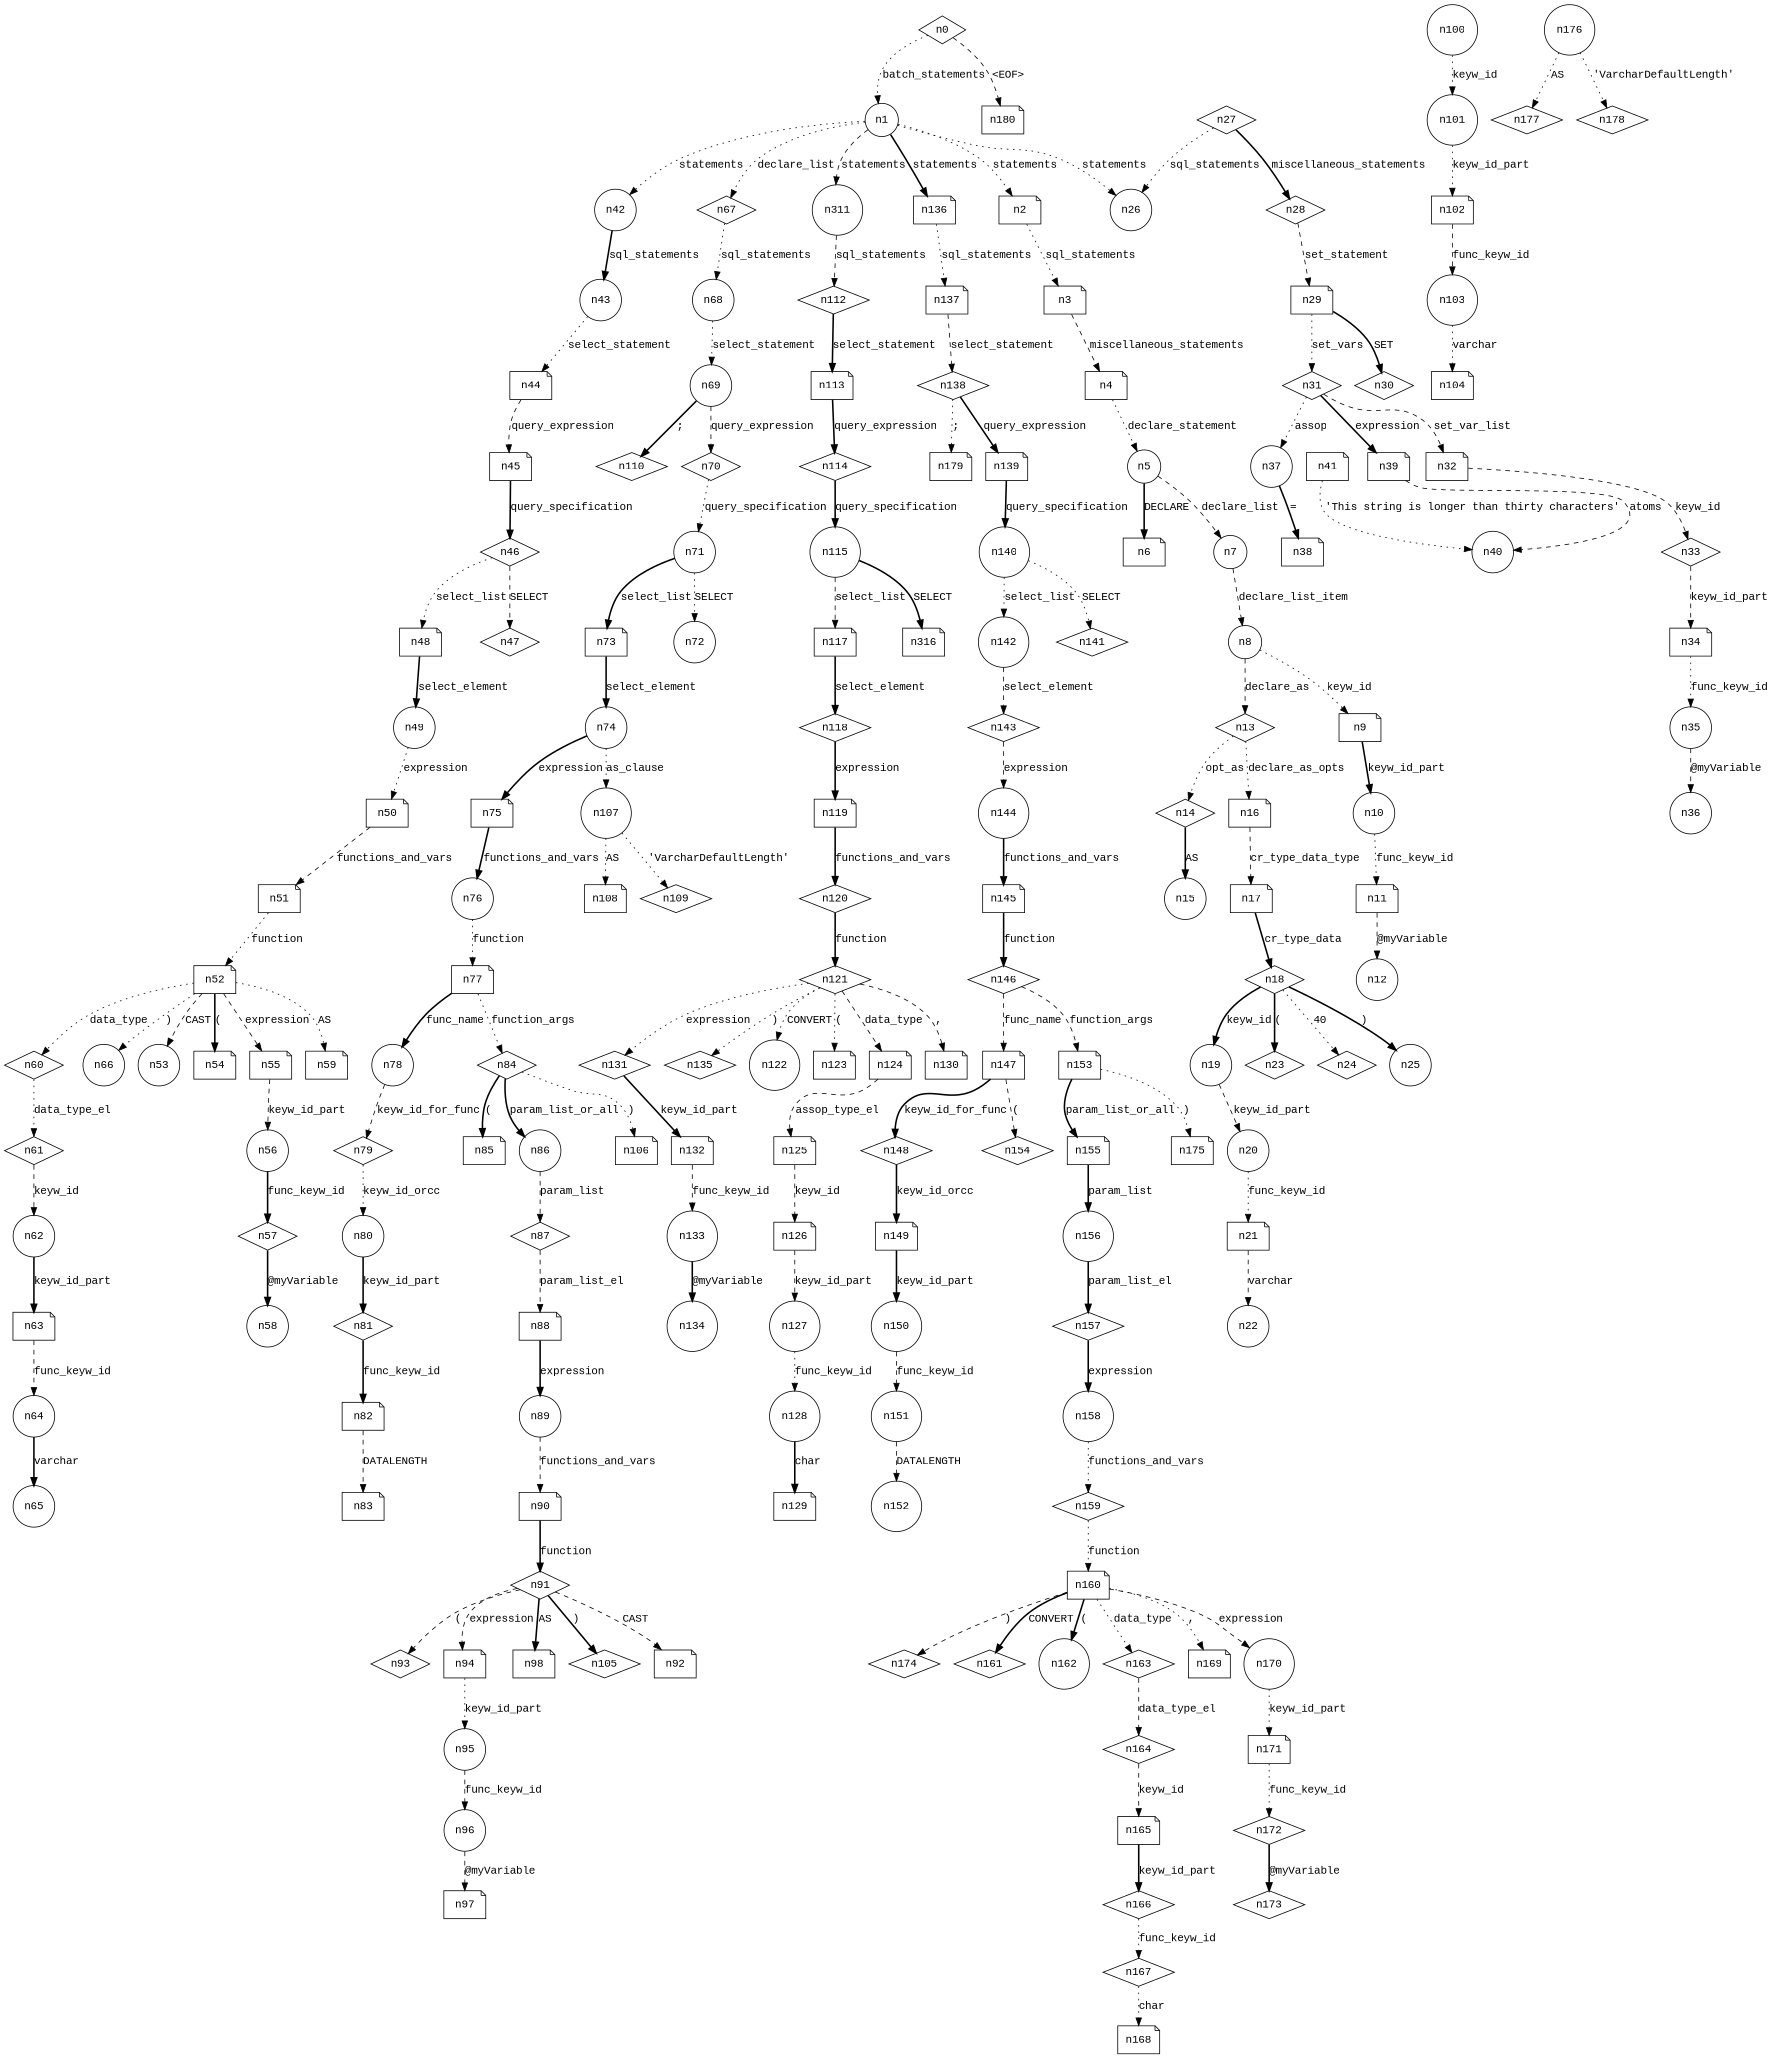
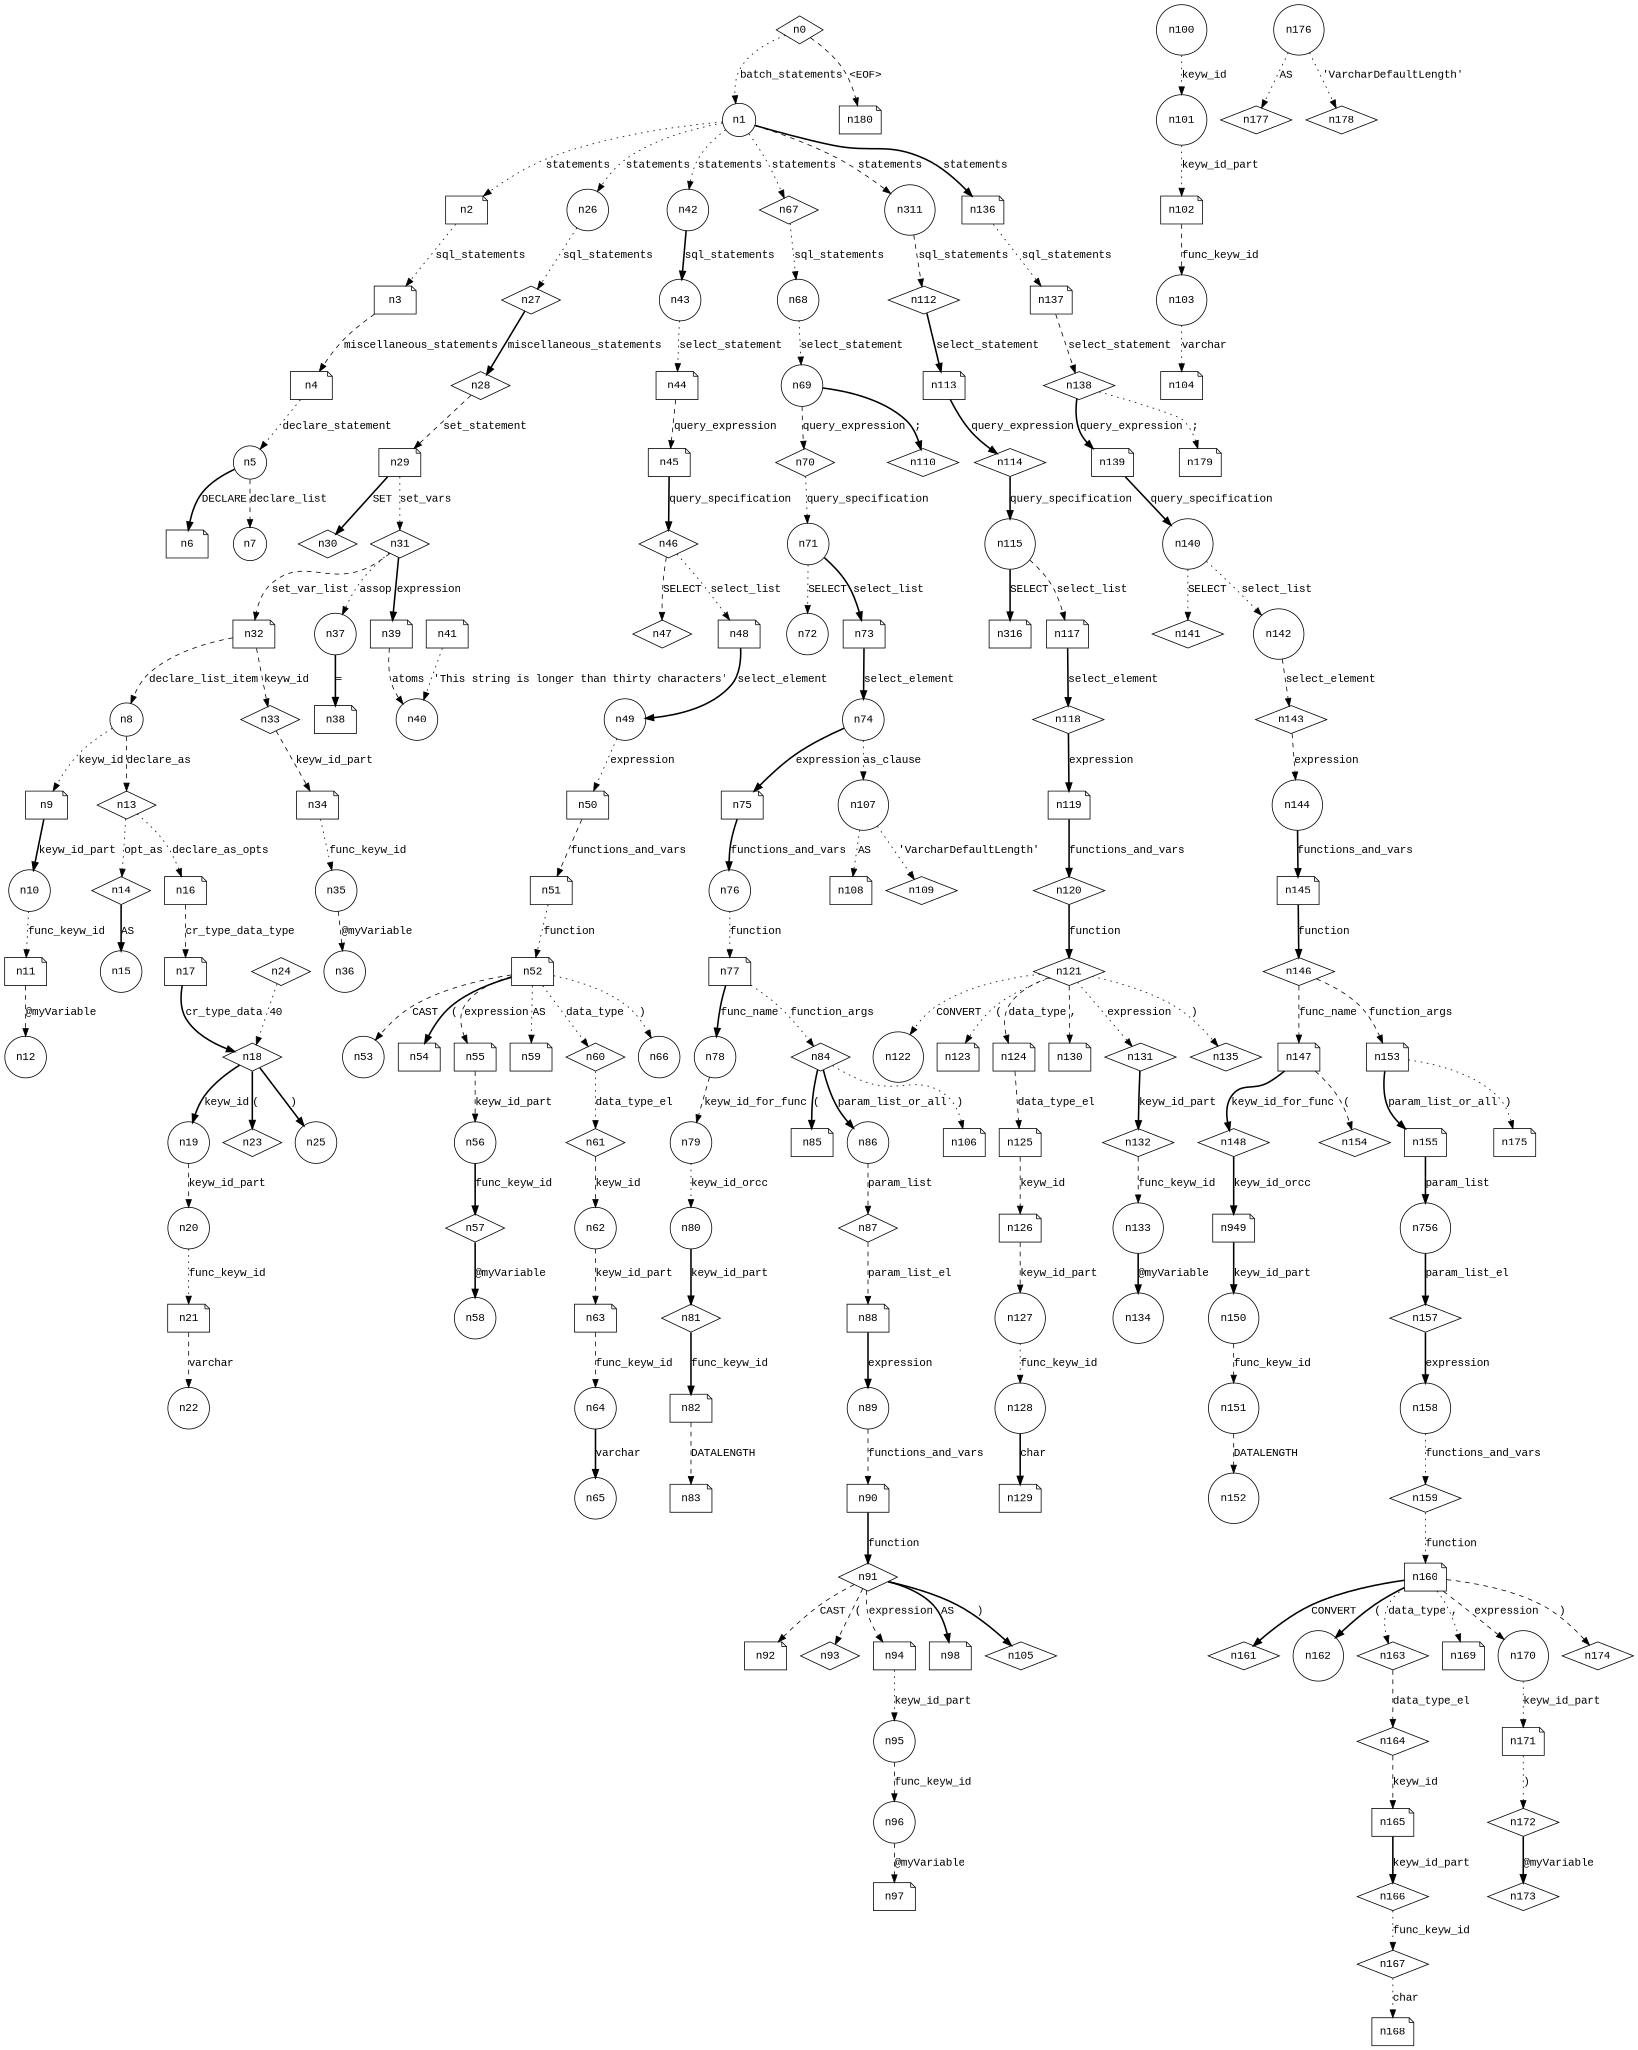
(1177, 153) -> (559, 255)
(796, 165) -> (804, 165)
(1237, 593) -> (176, 656)
(1308, 1019) -> (268, 1011)
(837, 1110) -> (1057, 1102)
(363, 1151) -> (691, 1143)
(692, 1151) -> (1138, 1143)
(896, 1236) -> (1234, 1228)
(1088, 1236) -> (1425, 1228)
(34, 1281) -> (595, 1273)
(1308, 1790) -> (1527, 1782)
